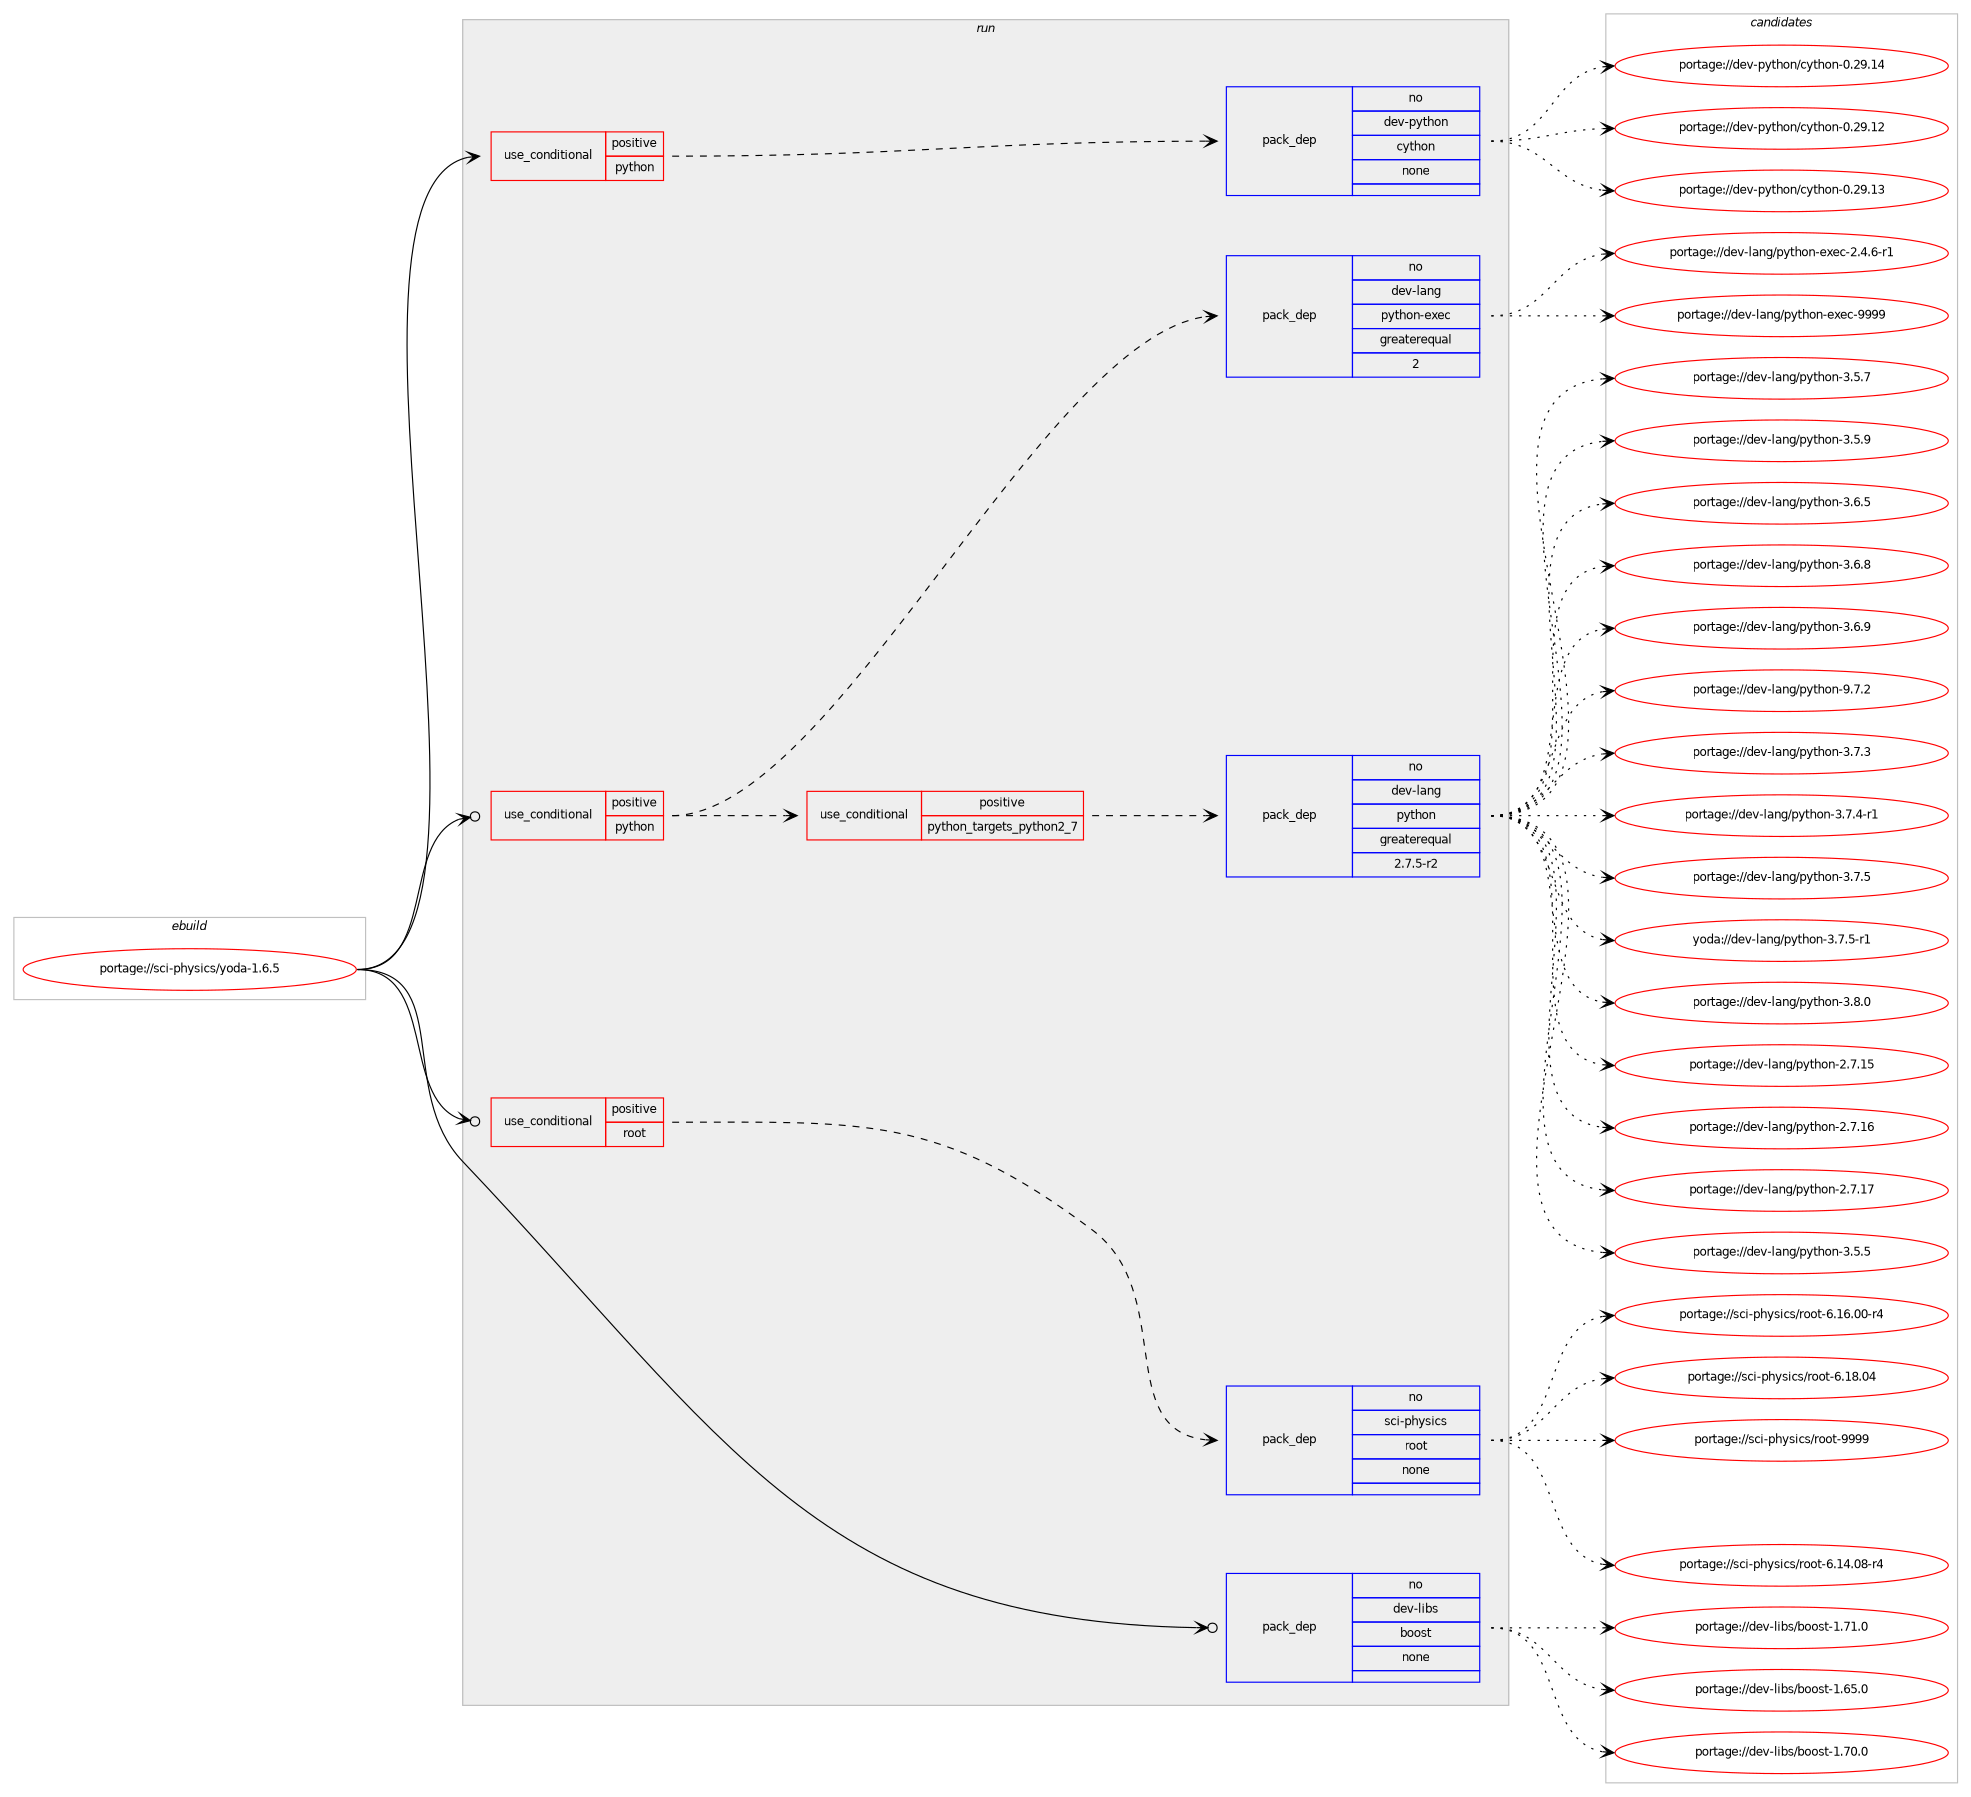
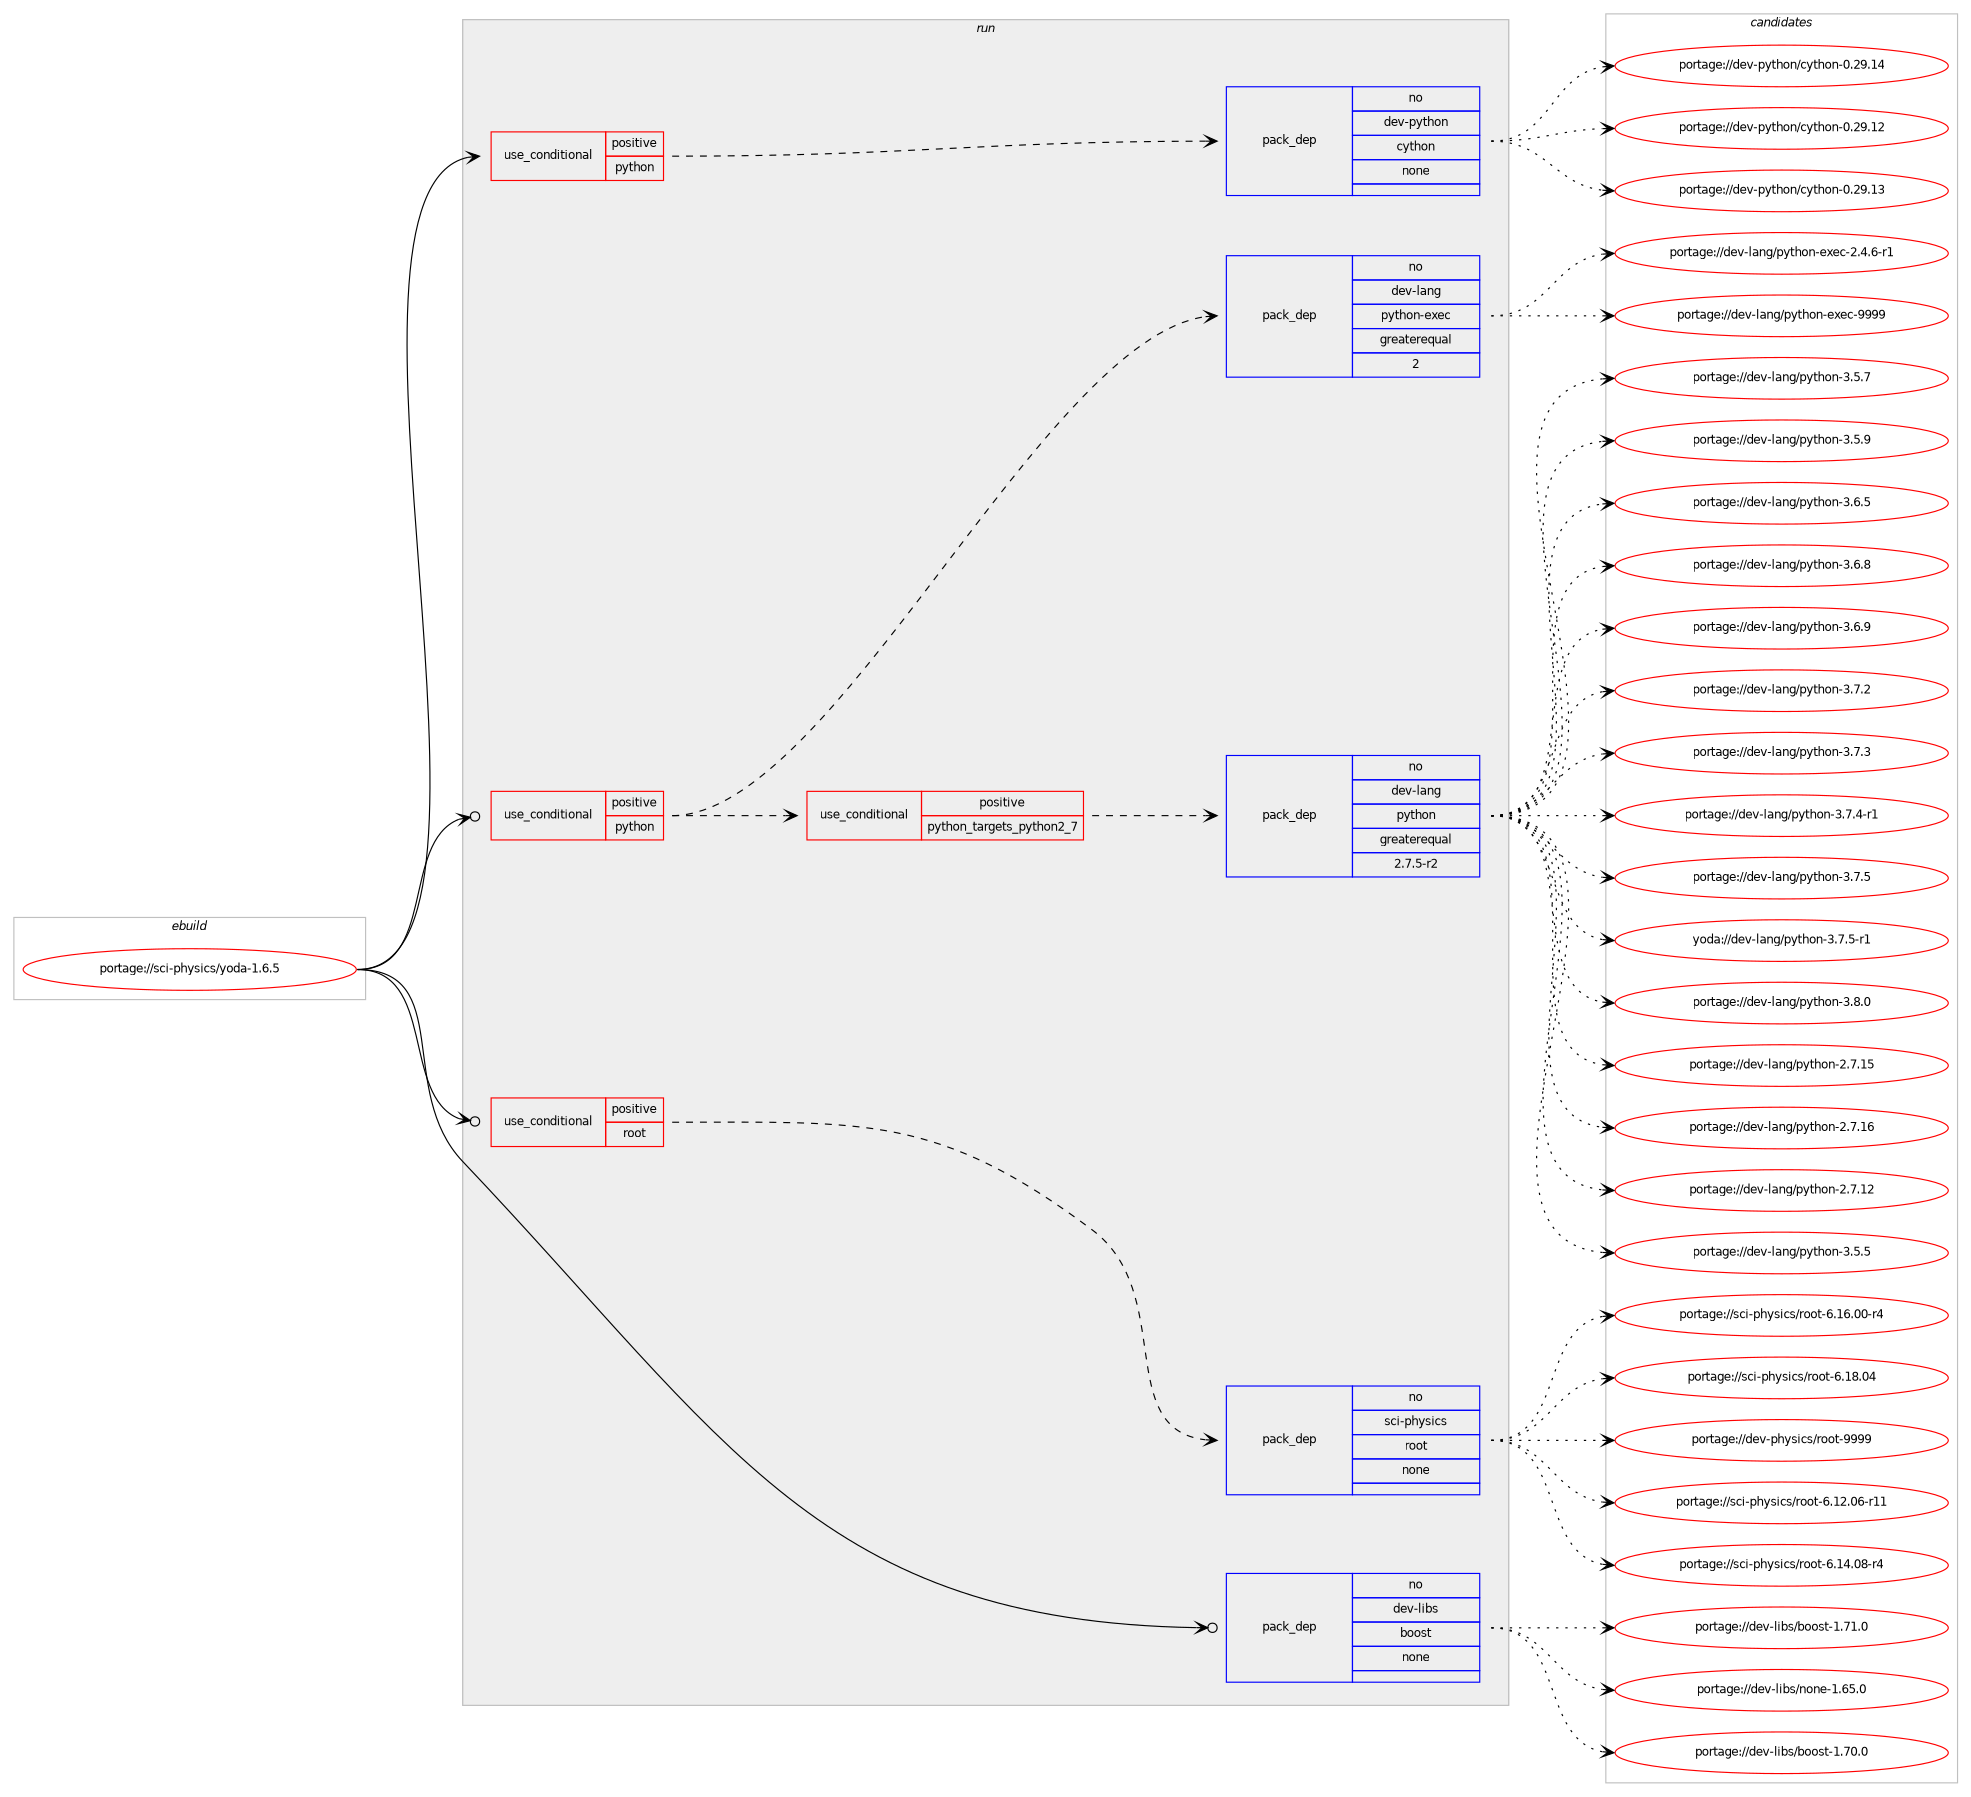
(1782, 691) -> (1782, 691)
(1782, 1190) -> (1782, 1190)
(1782, 1440) -> (1782, 1440)
none -> (1782, 1503)
(1782, 1690) -> (1782, 1690)
